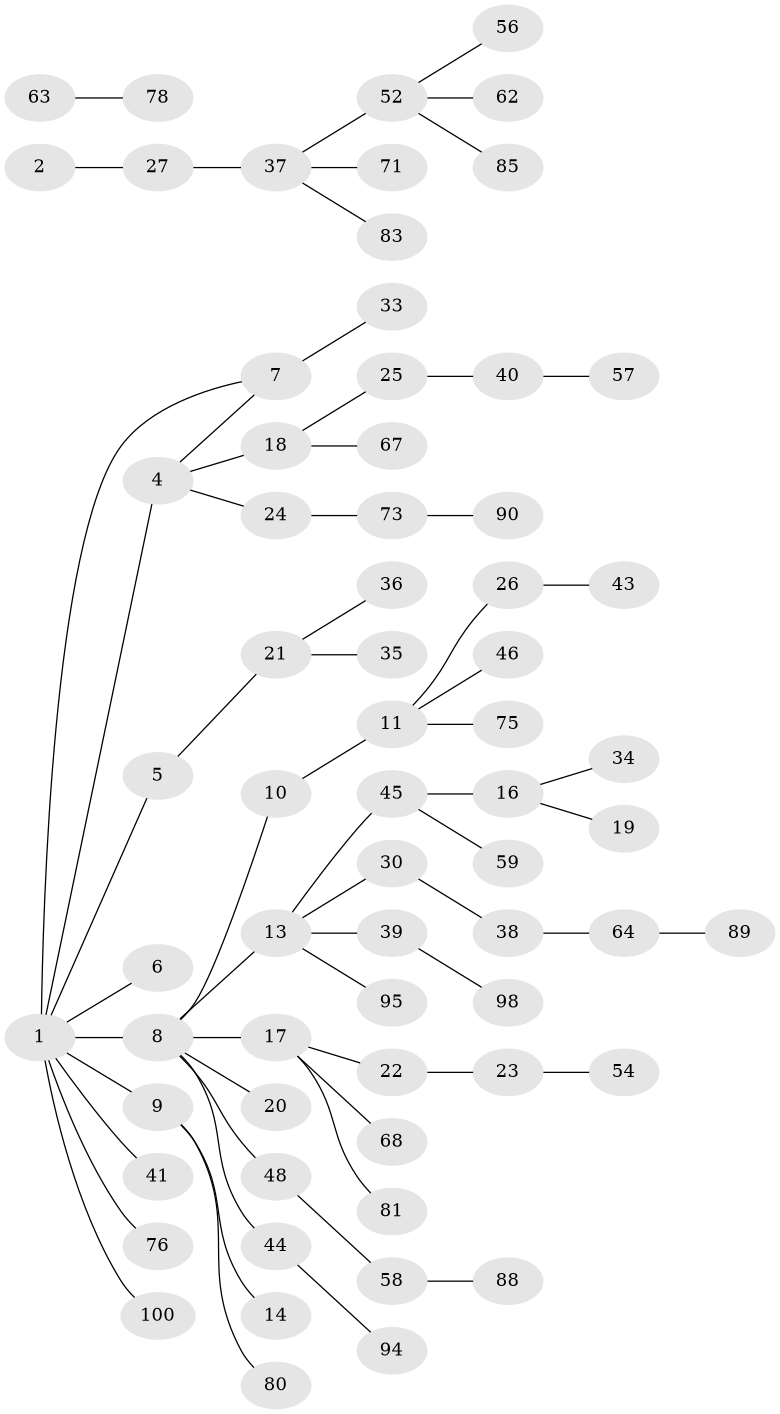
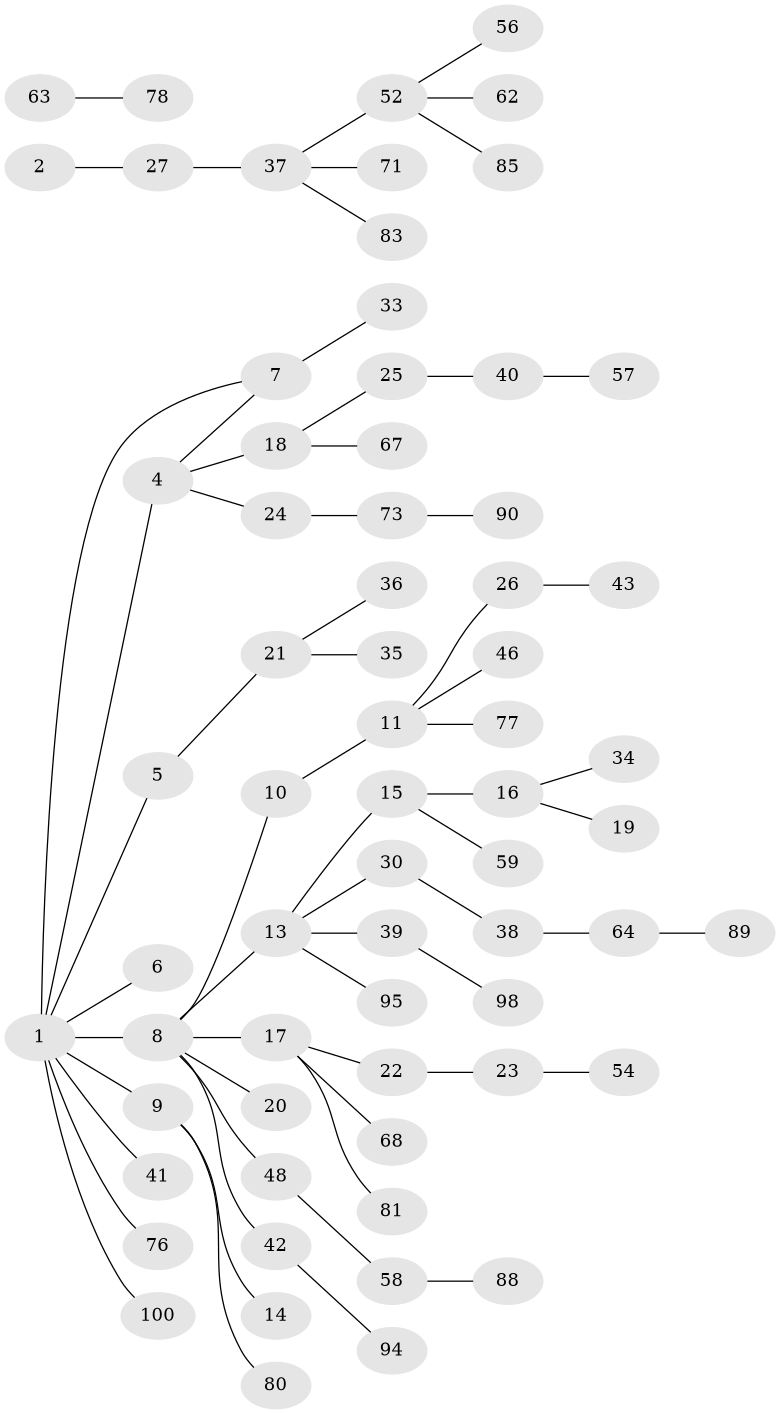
(508, 724) -> (508, 724)
(392, 794) -> (392, 794)
(276, 1246) -> (276, 1246)
